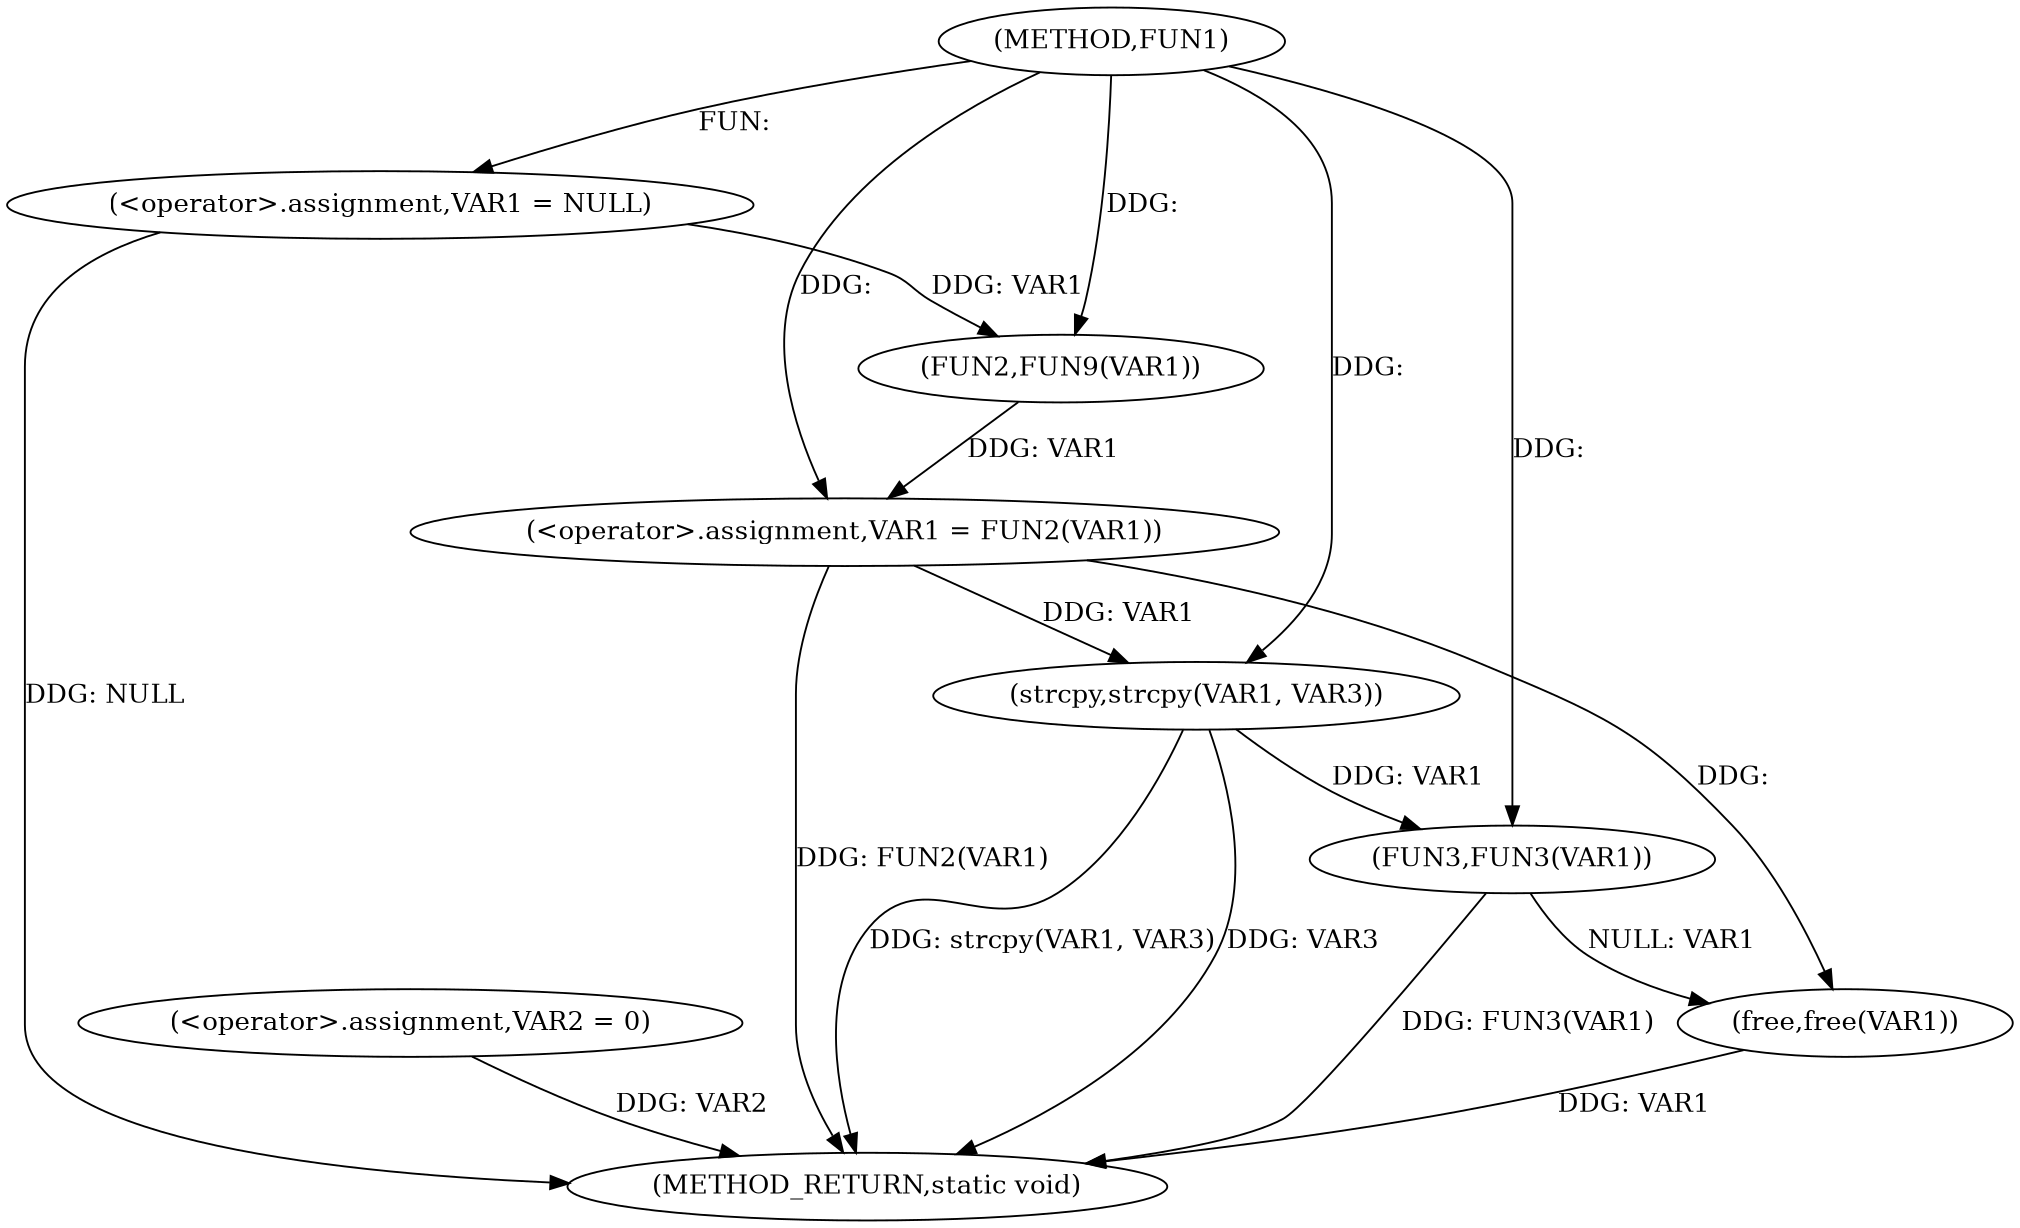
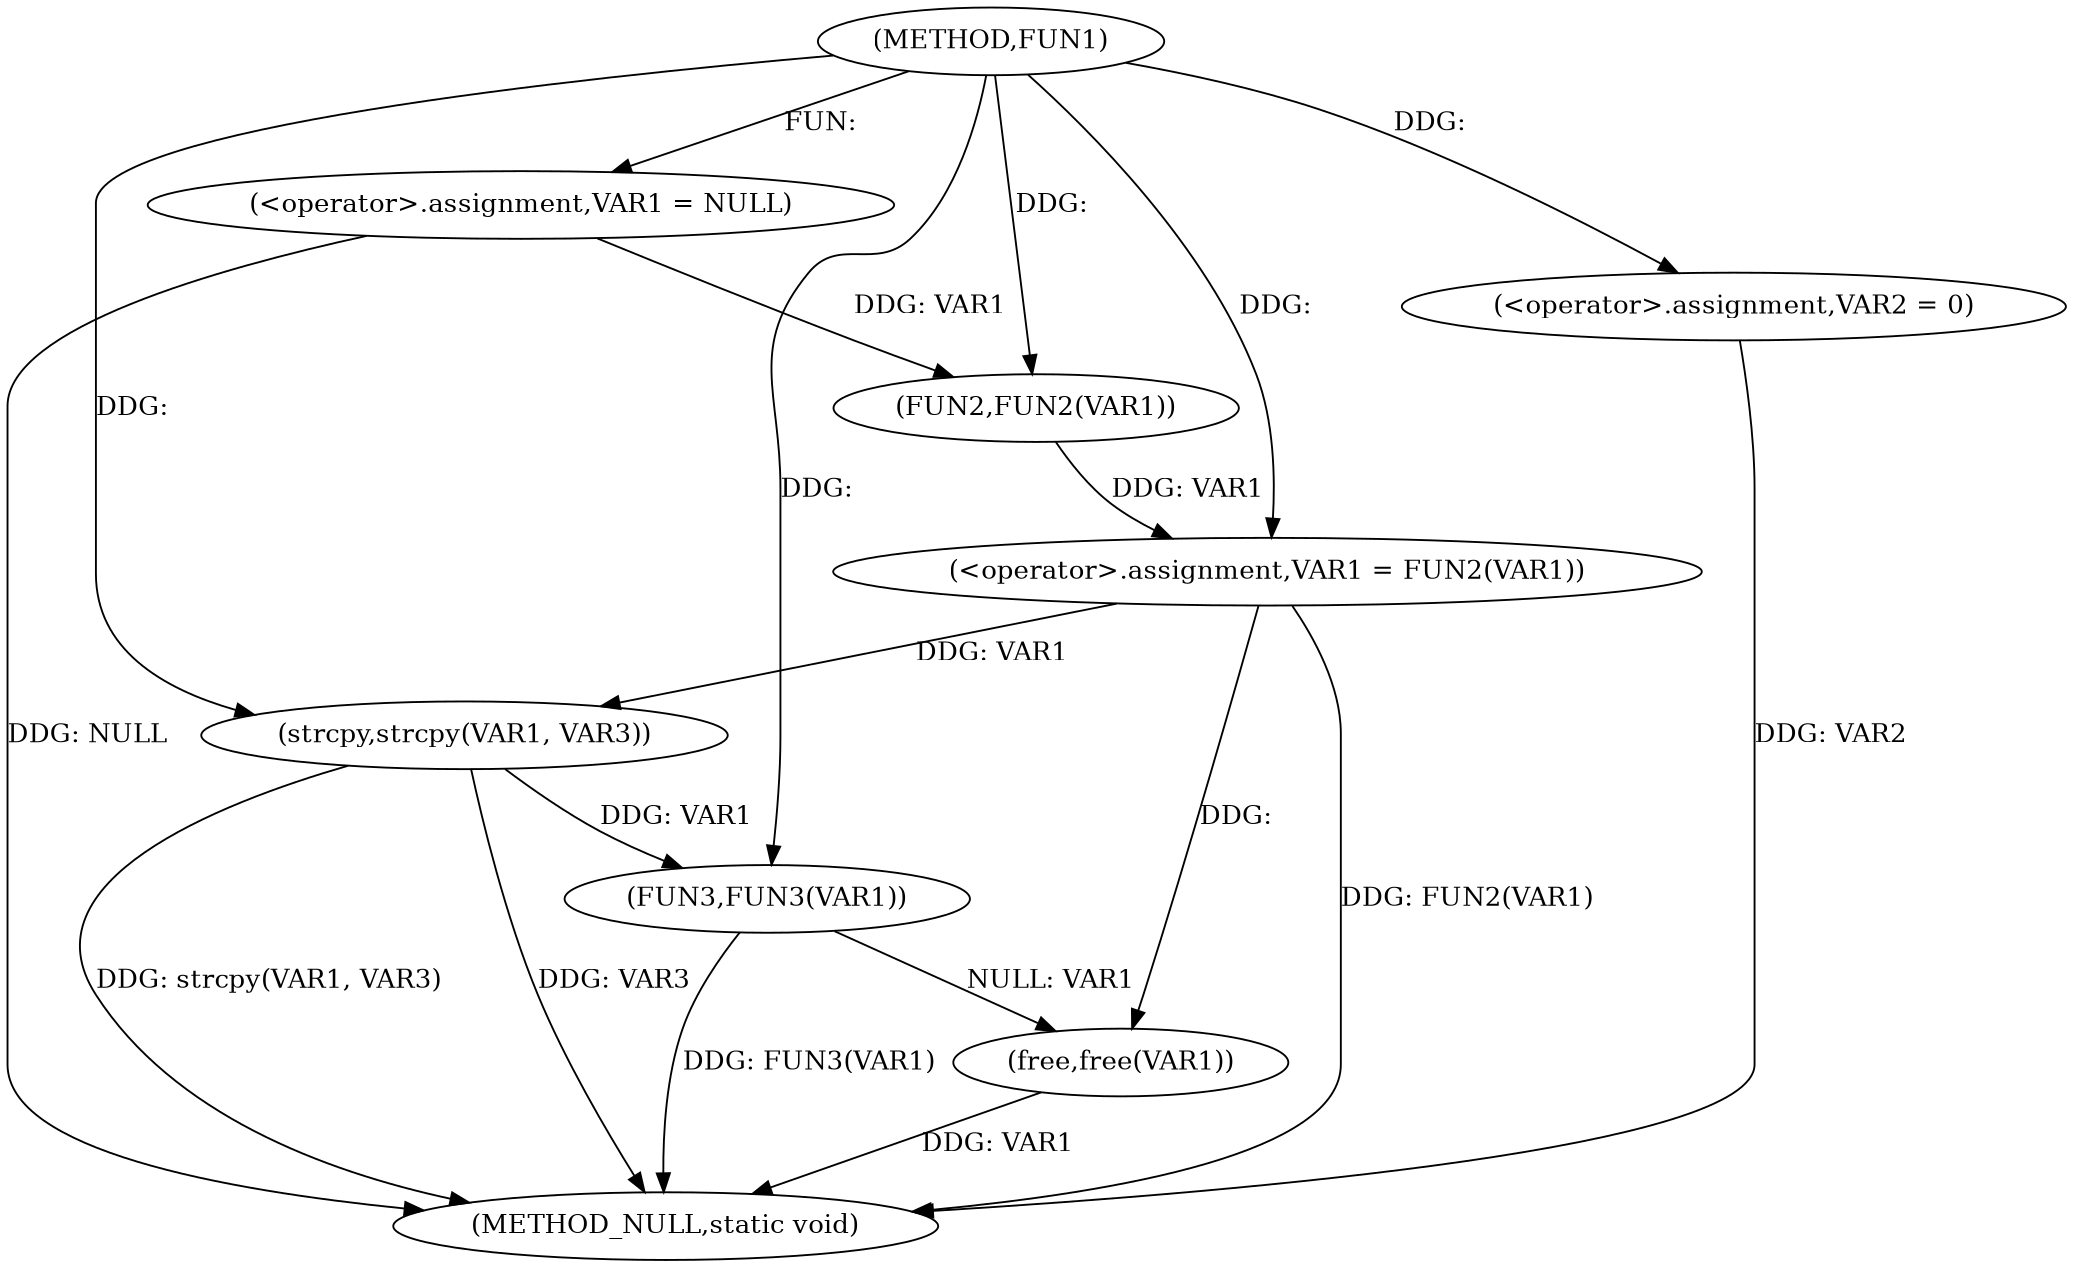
none -> (1402, 140)
(1061, 369) -> (1036, 408)
(867, 1187) -> (666, 1226)
